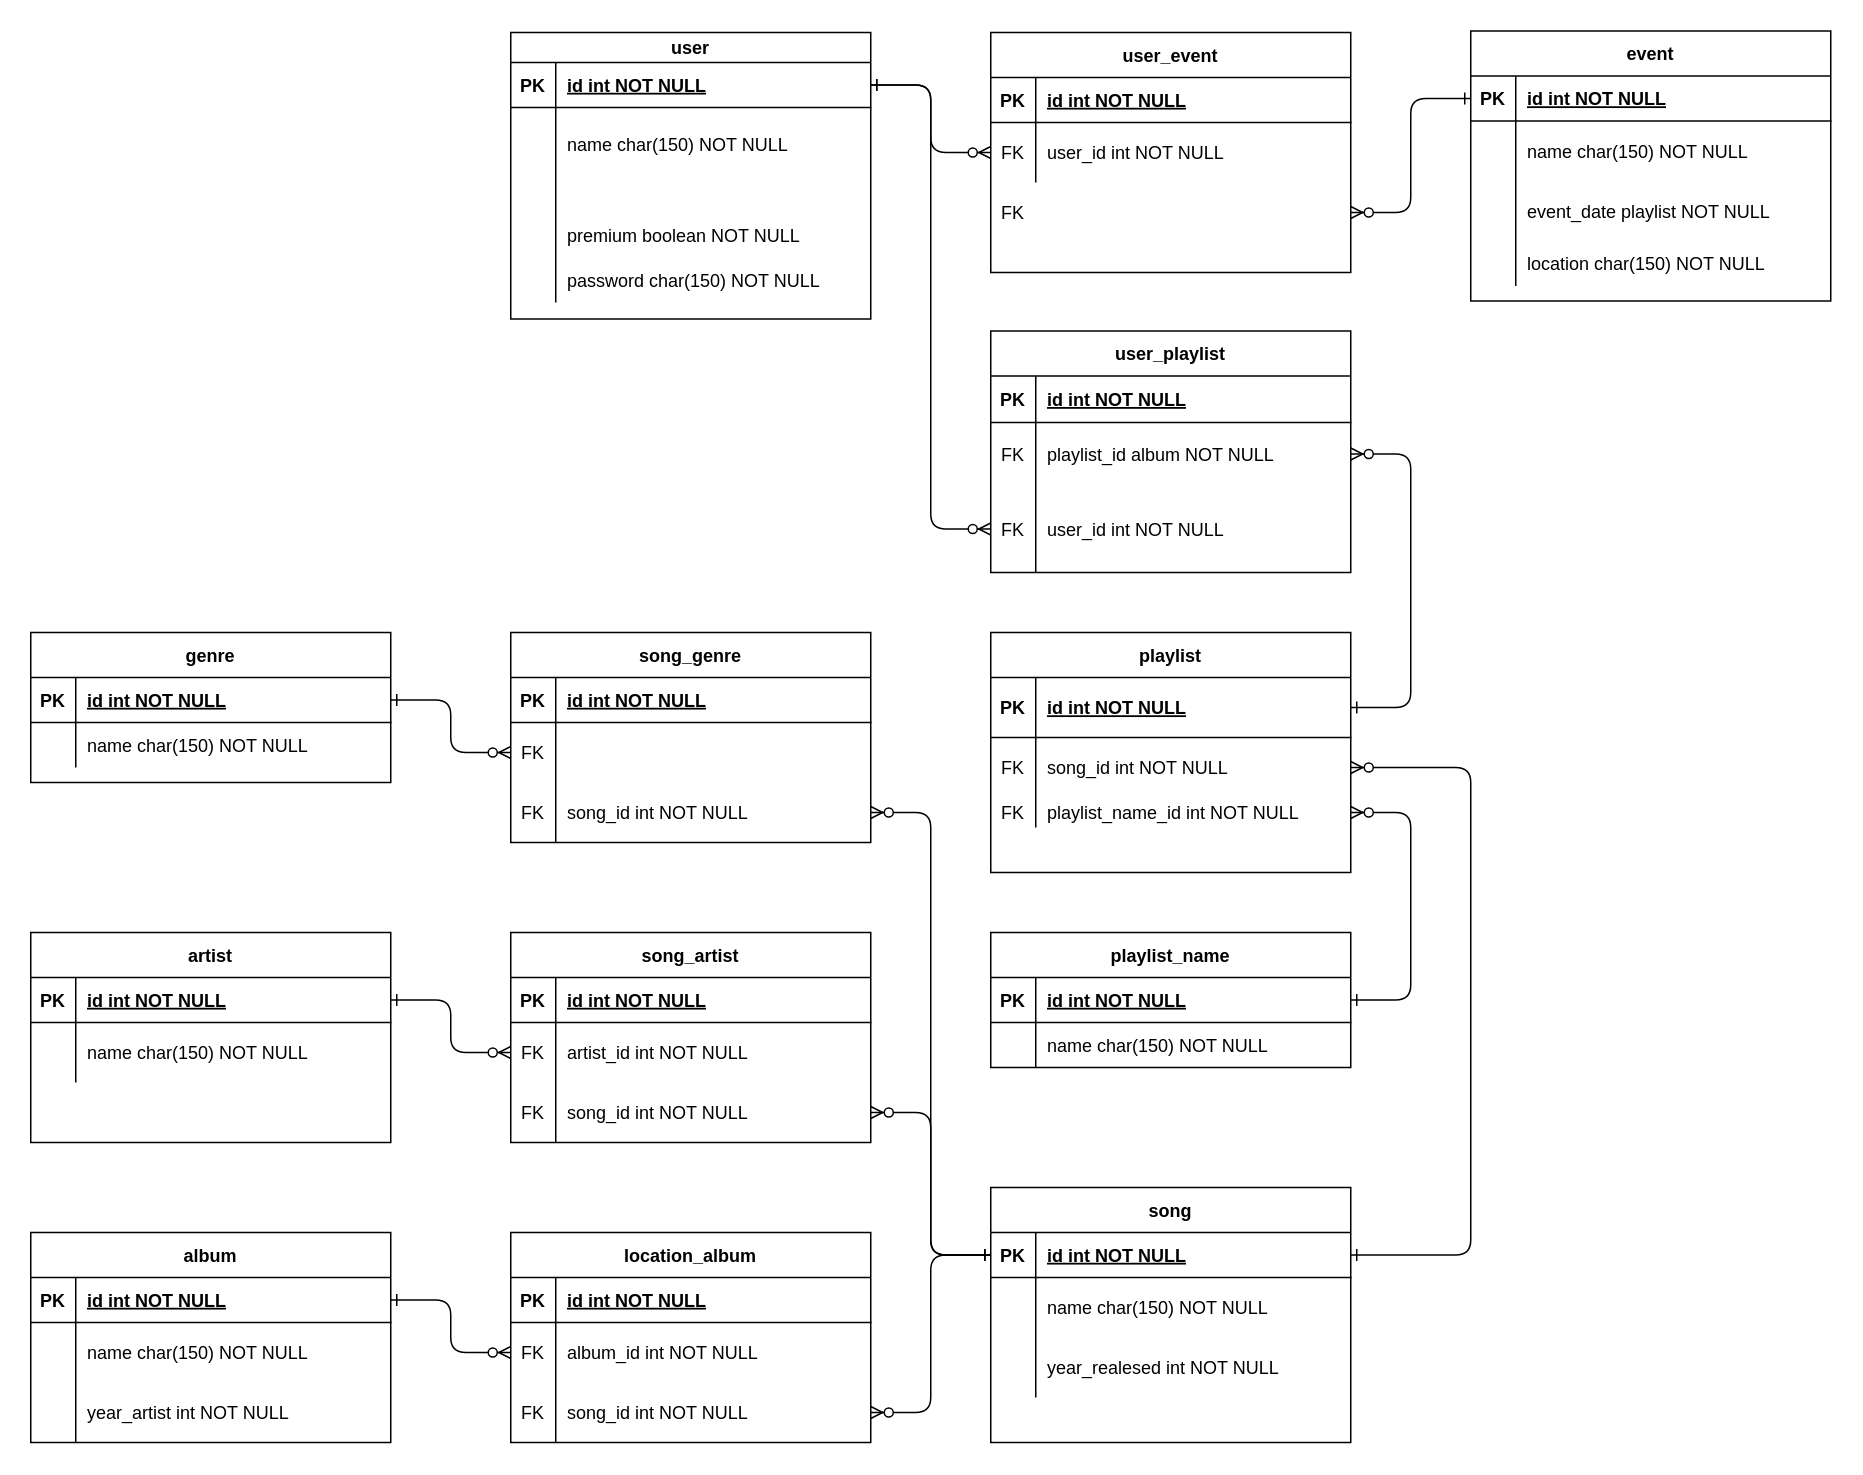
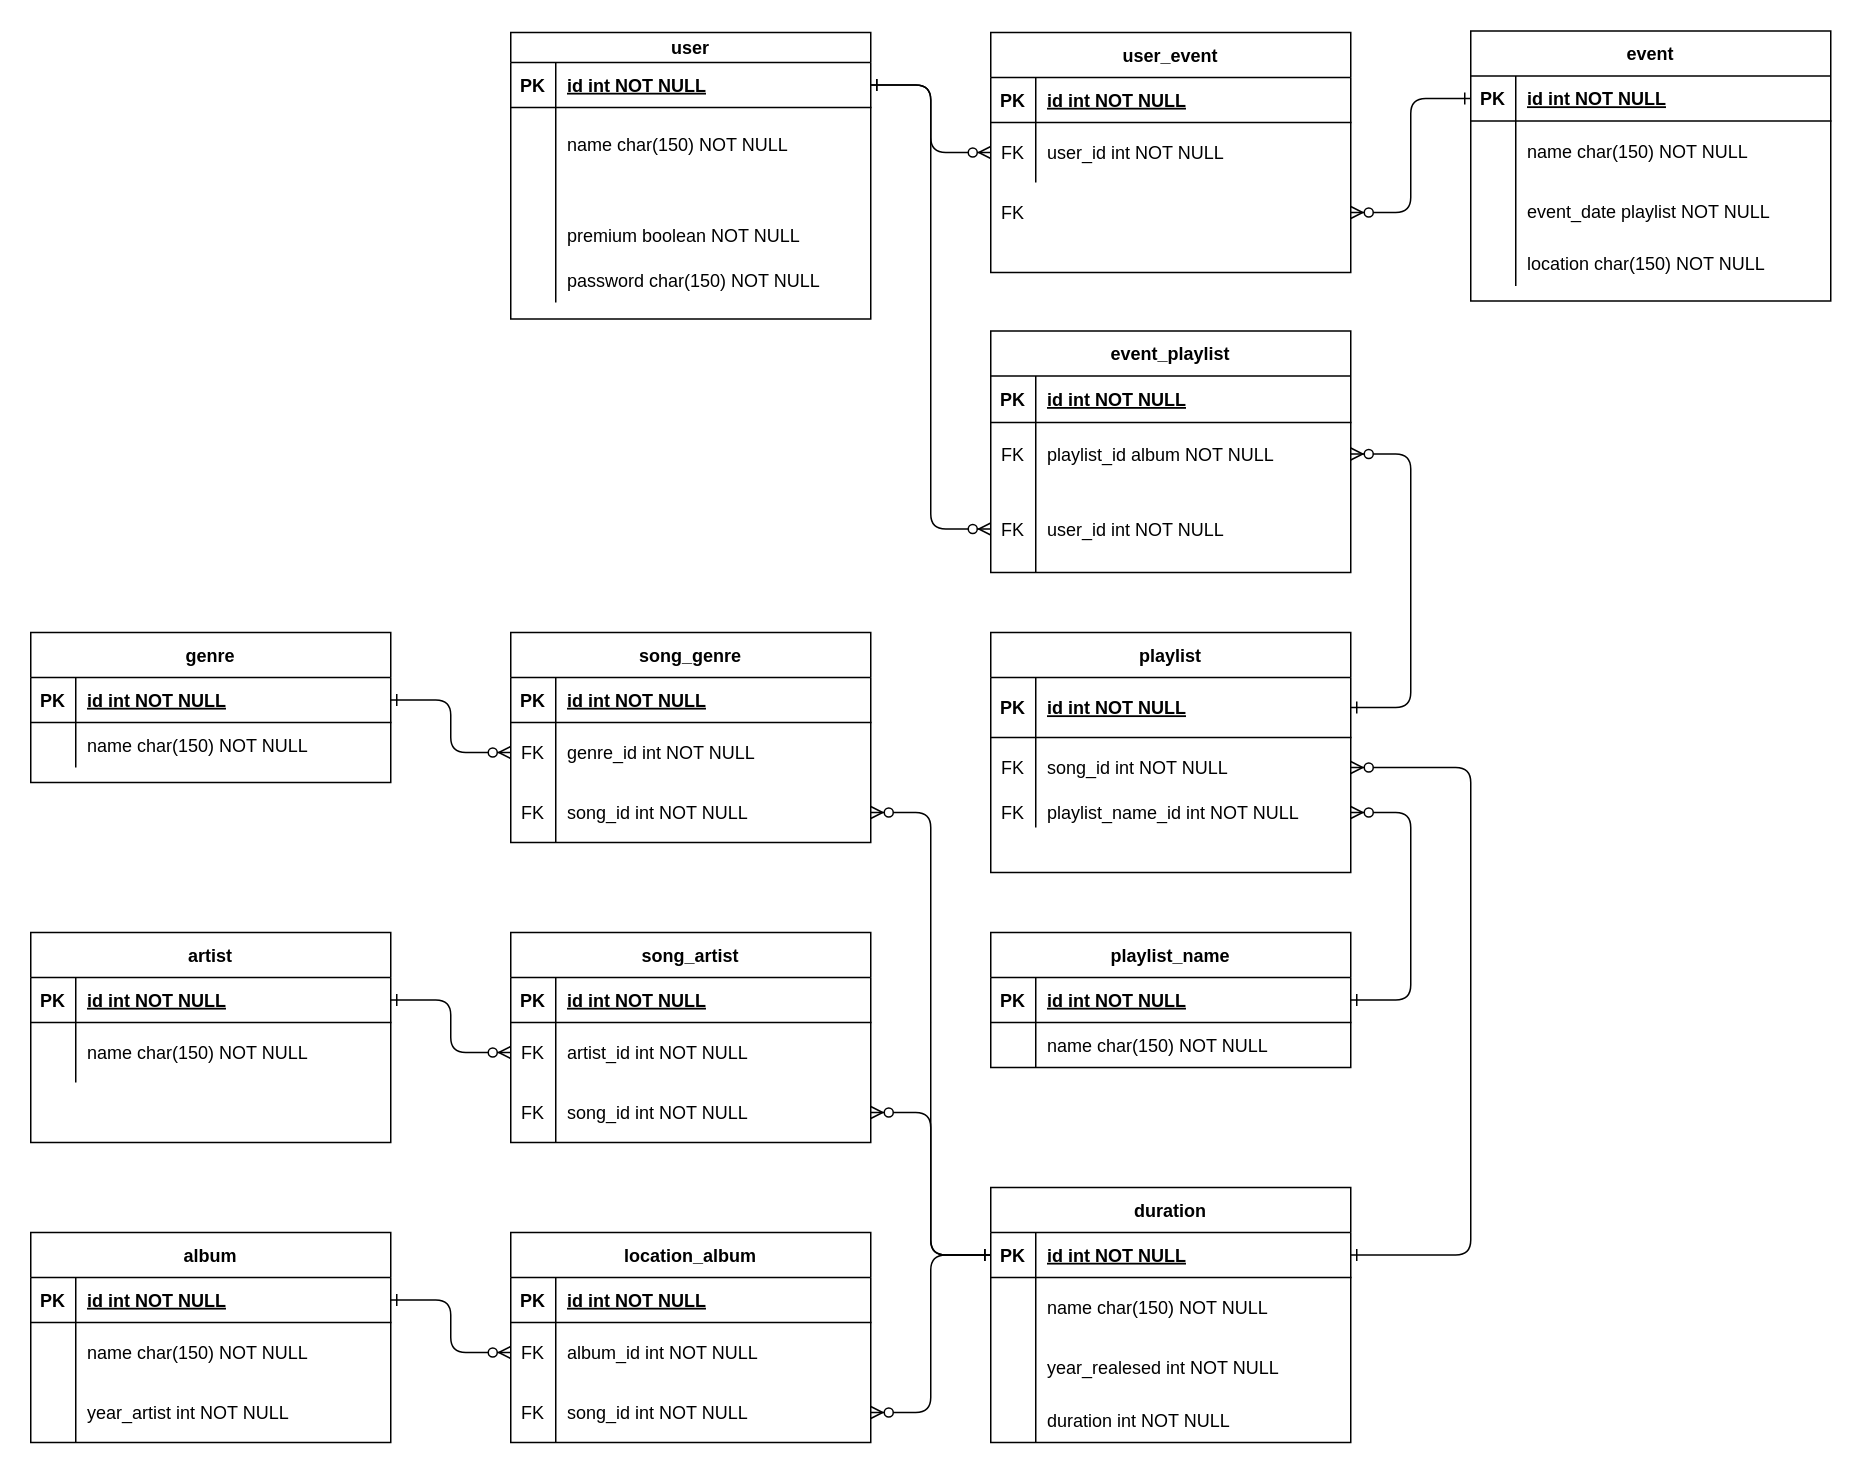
(1170, 354) -> (1170, 354)
none -> (713, 752)
(1170, 1211) -> (1170, 1211)
none -> (1193, 1420)
